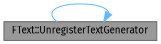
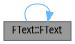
(80, 31) -> (37, 31)
